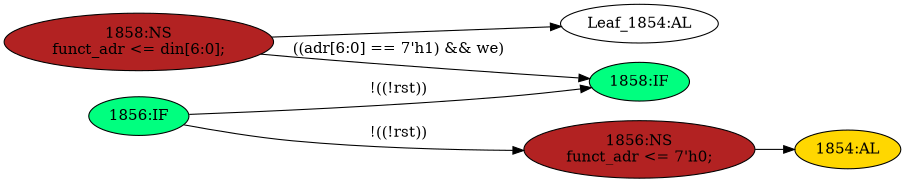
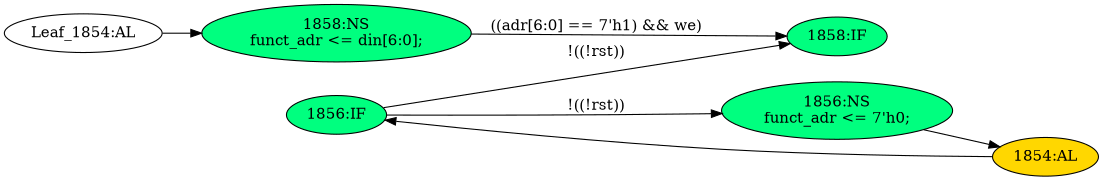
(411, 32) -> (177, 33)
(139, 42) -> (337, 33)
none -> (694, 148)
(639, 149) -> (837, 111)
